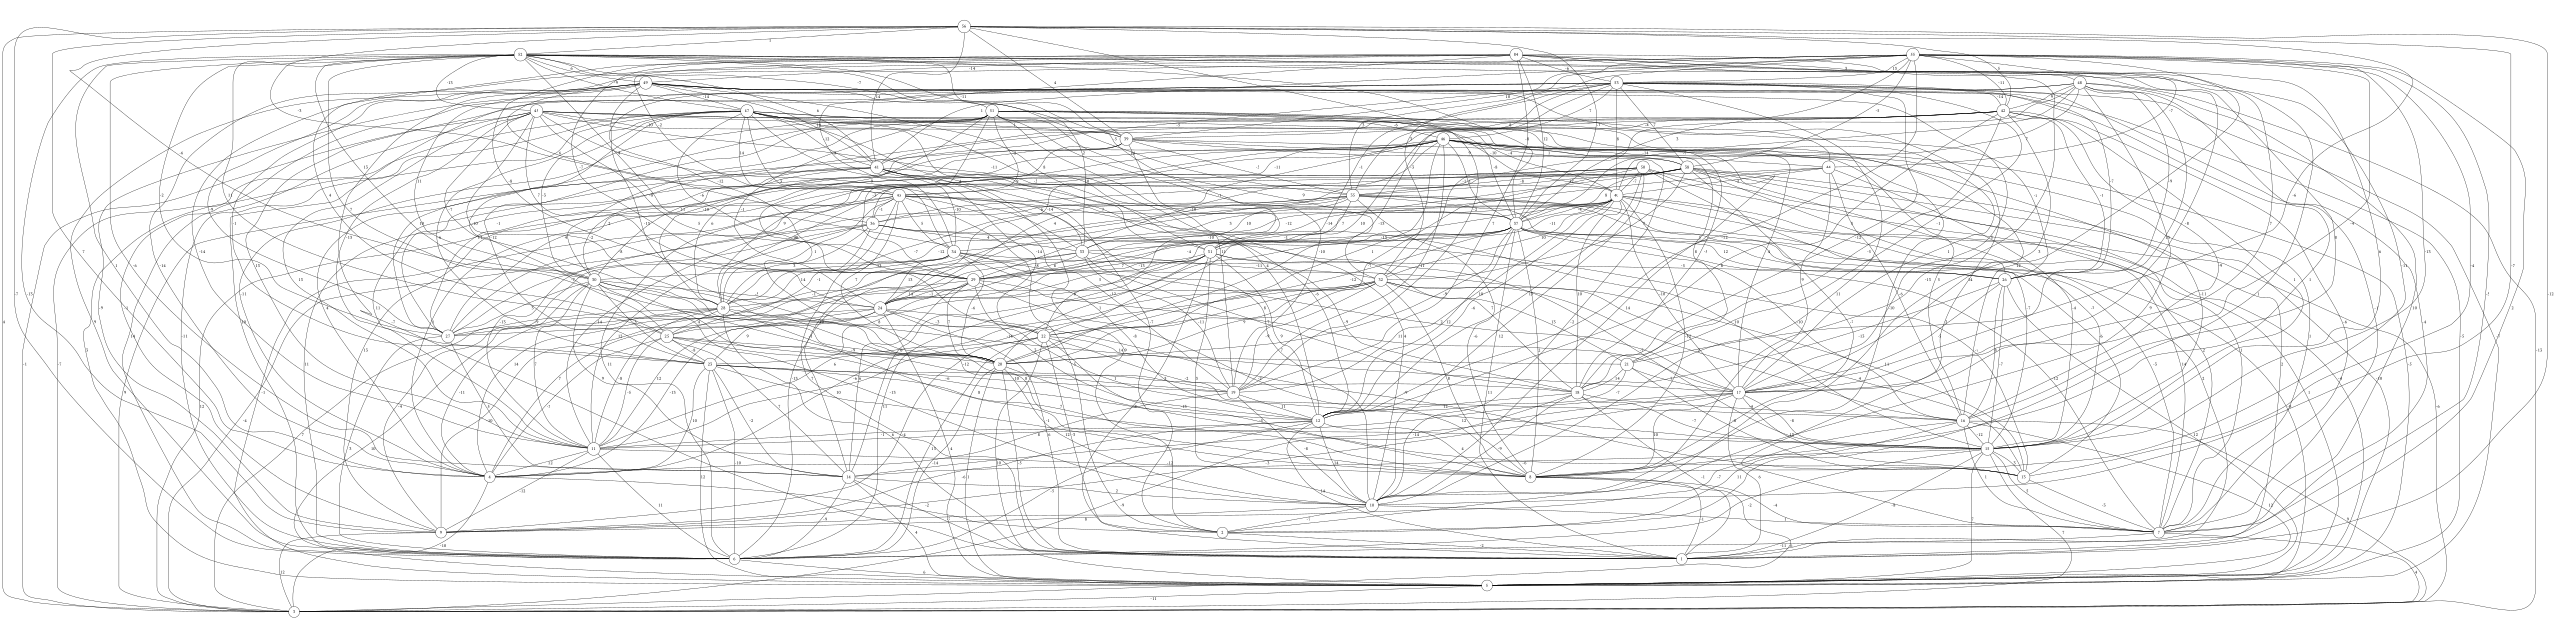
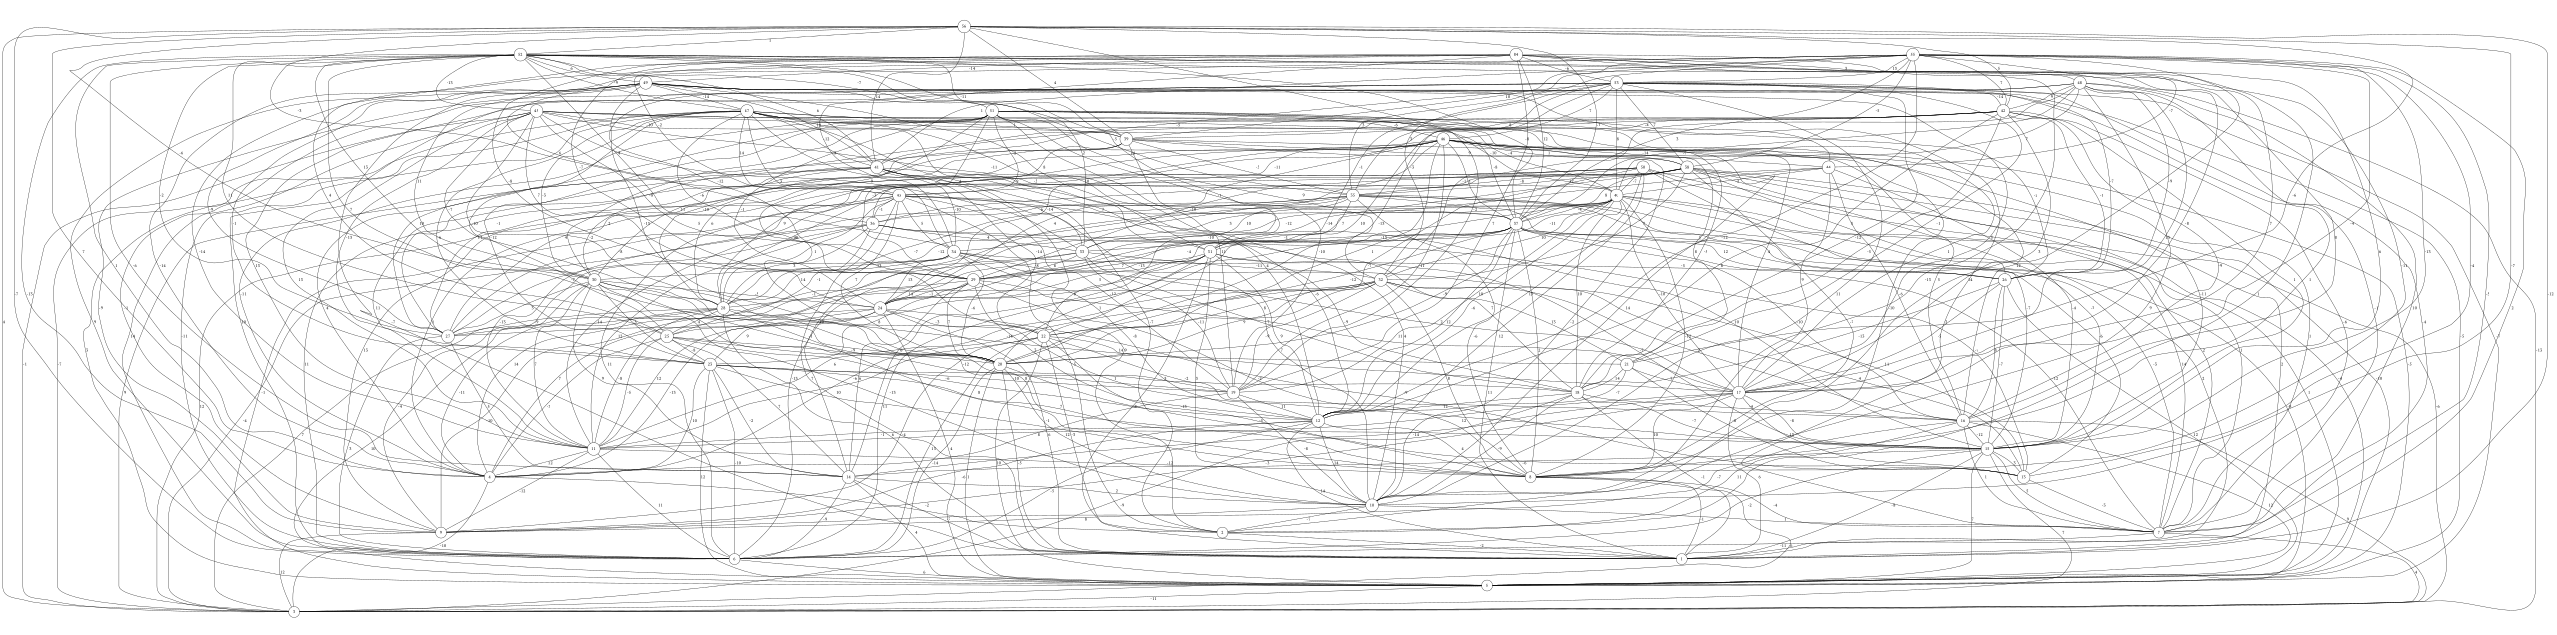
(2001, 83) -> (2001, 83)
